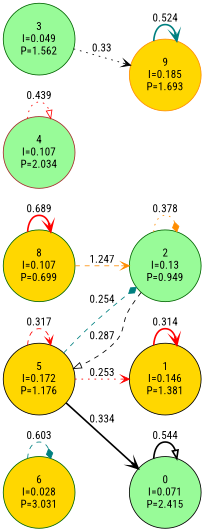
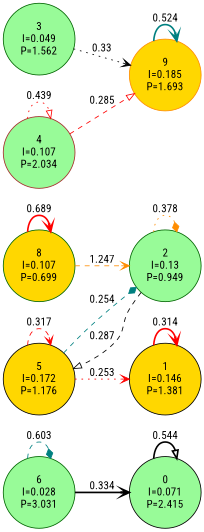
none -> (99, 116)
(99, 433) -> (98, 492)
(39, 492) -> (39, 492)
